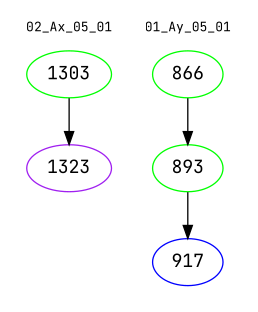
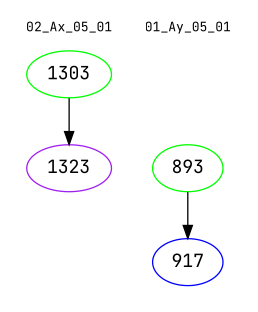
(188, 74) -> none
